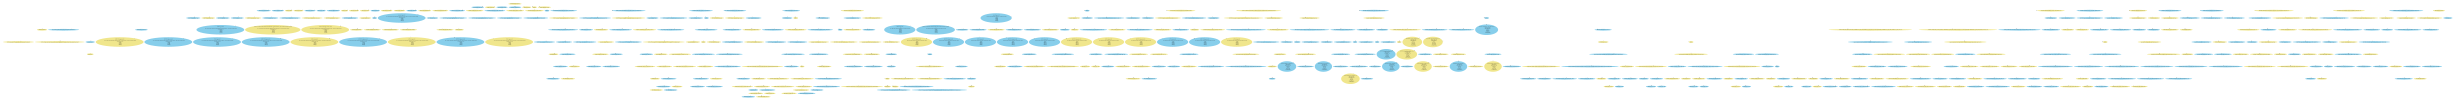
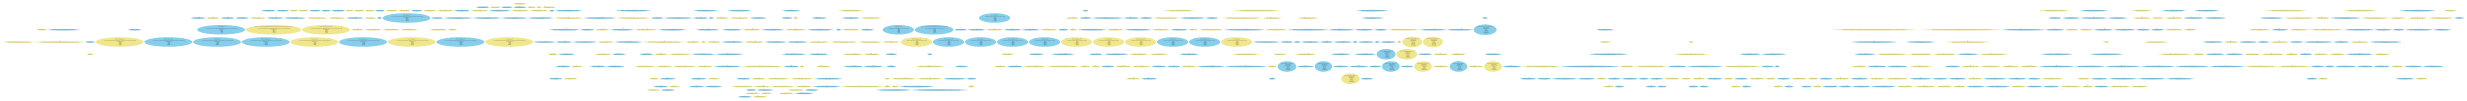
(1374, 18) -> (1373, 18)
(2212, 18) -> none
